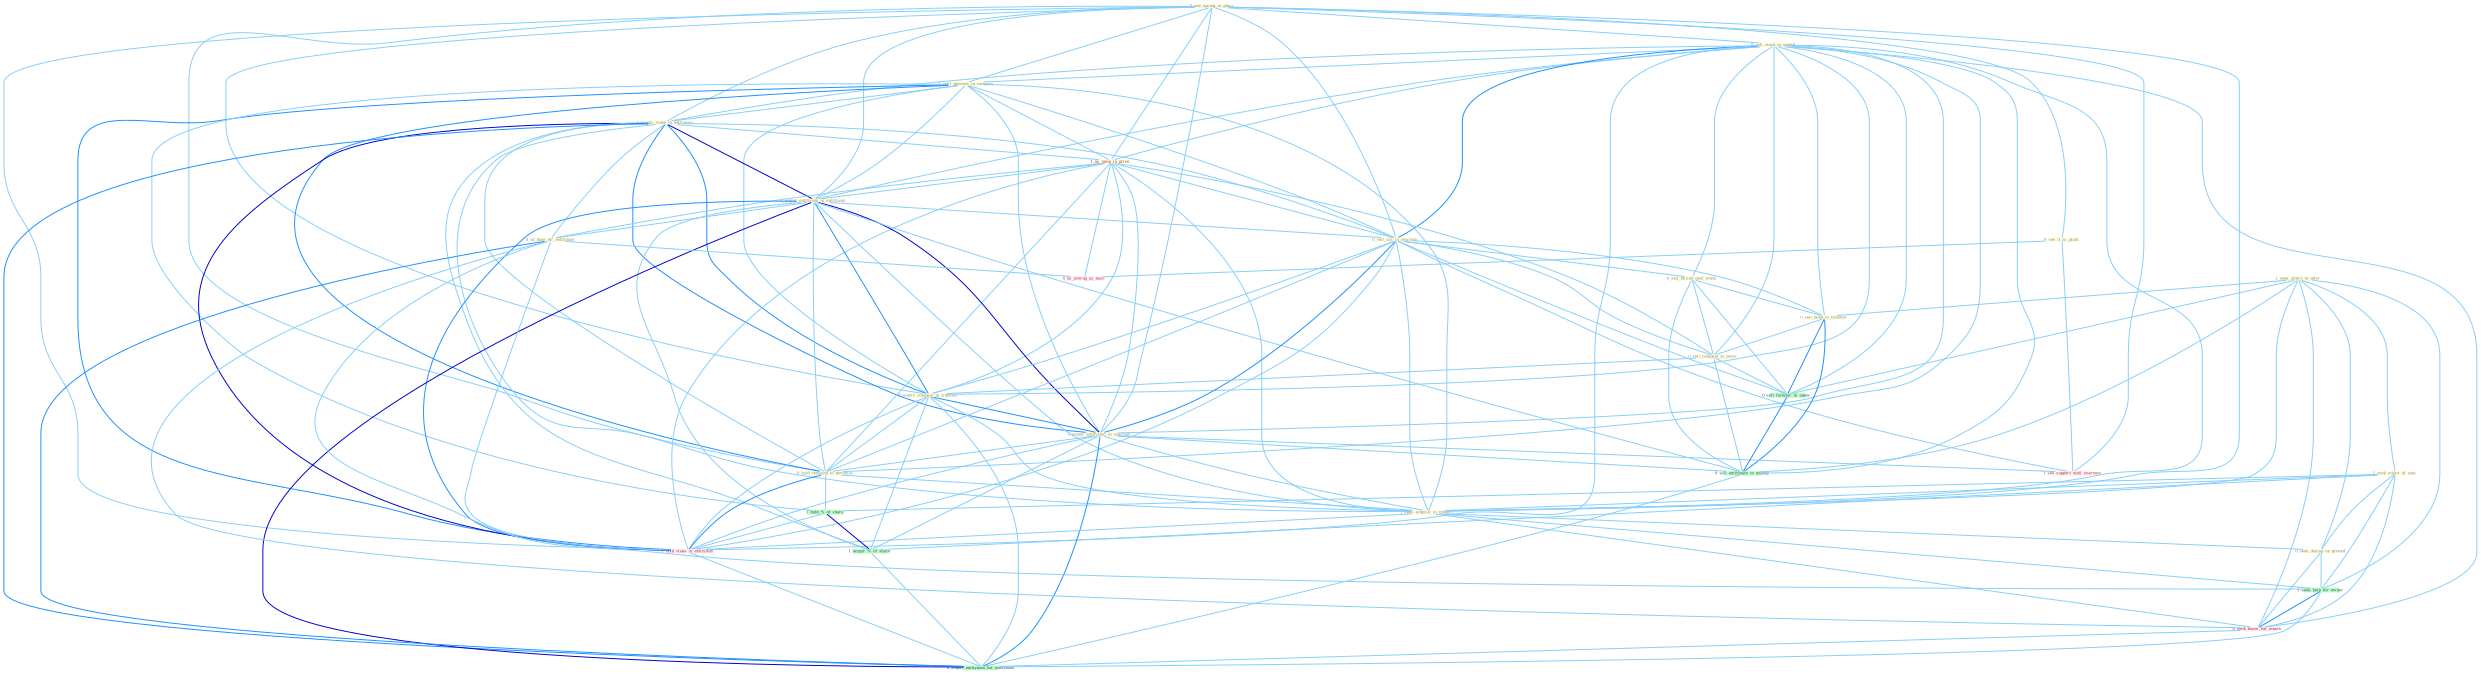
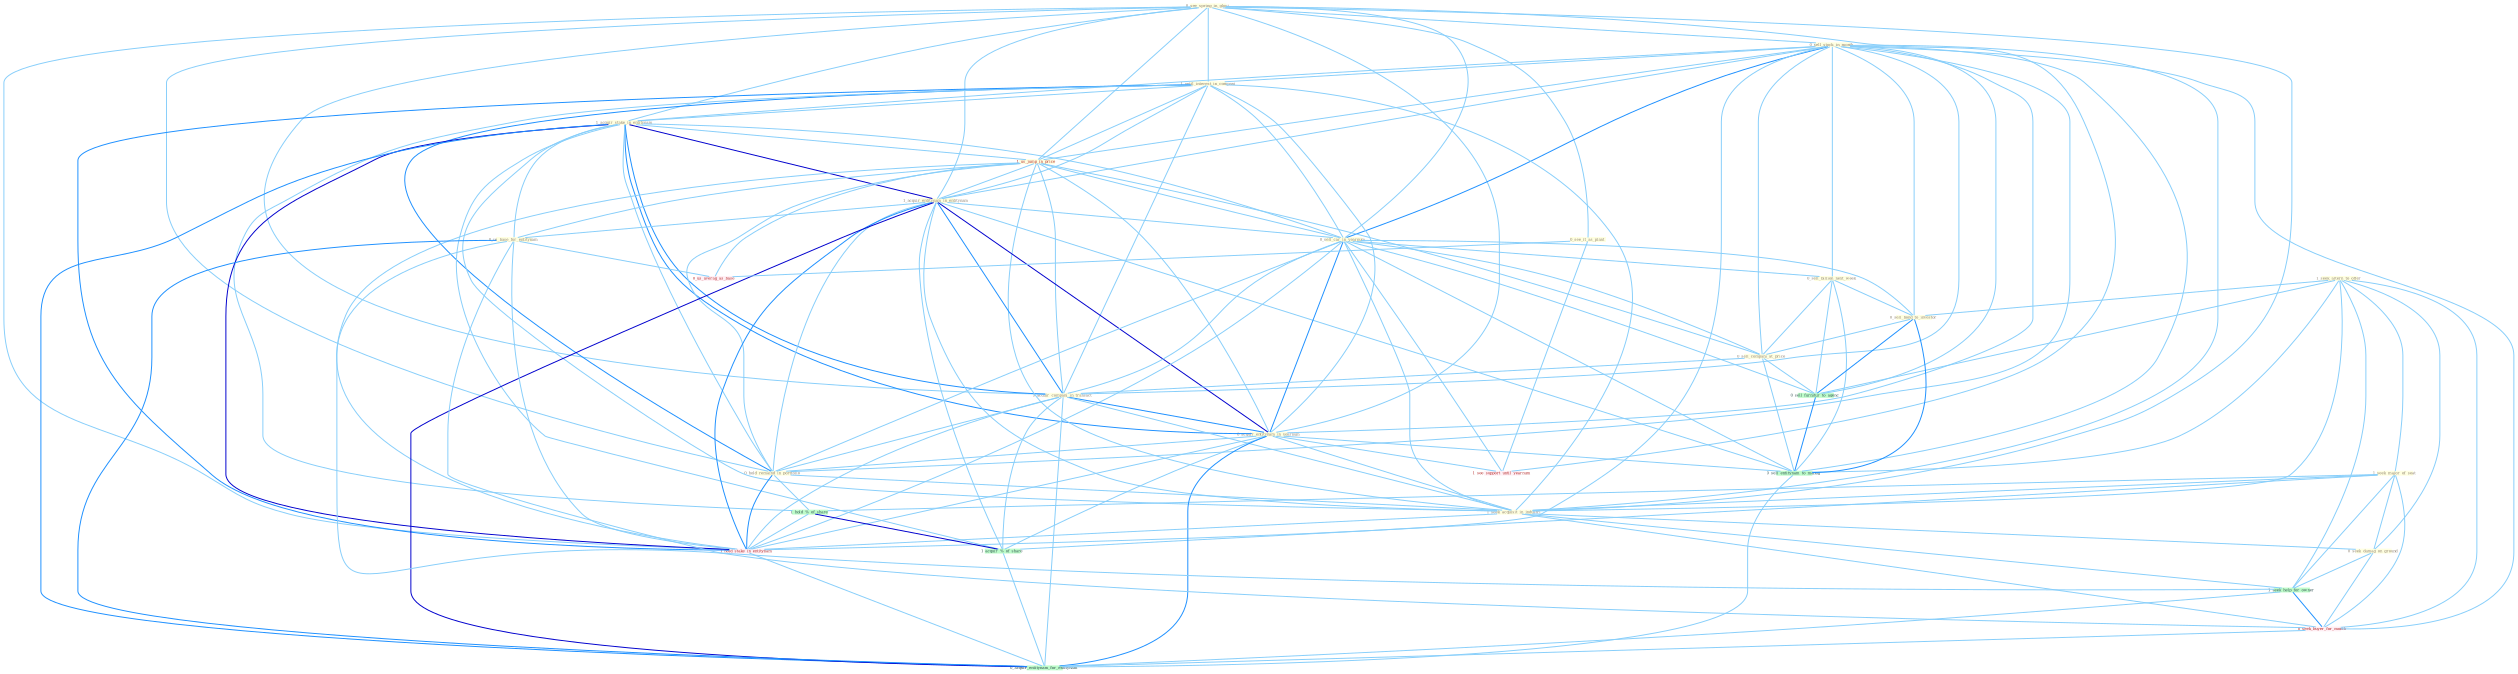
none -> (1569, 356)
